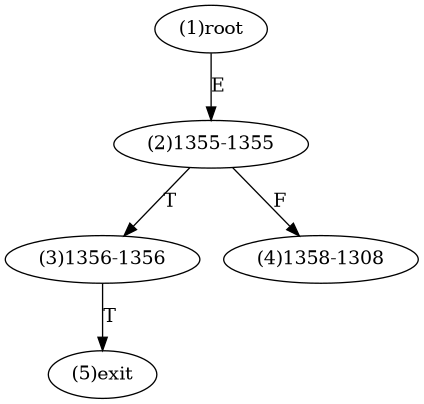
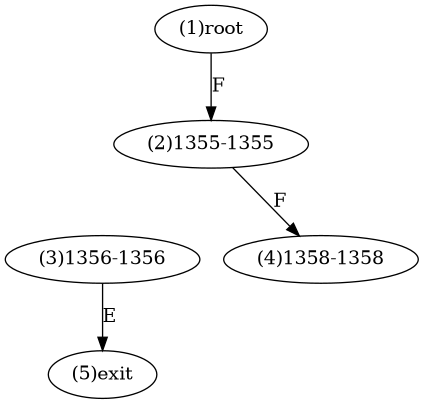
(218, 87) -> (218, 87)
(162, 197) -> none
(321, 259) -> (321, 259)
(110, 317) -> (110, 317)
